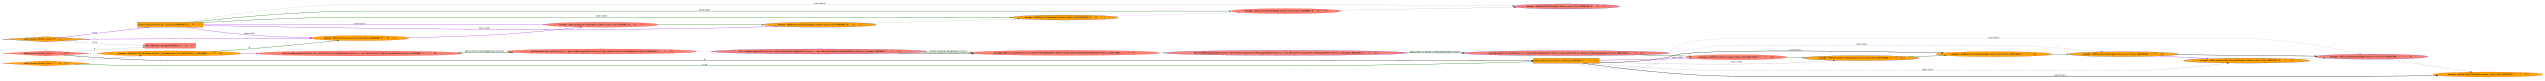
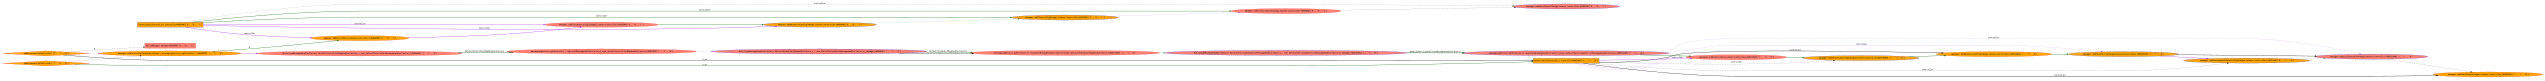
(46, 39) -> none
(46, 53) -> (46, 53)
(705, 59) -> (705, 59)
